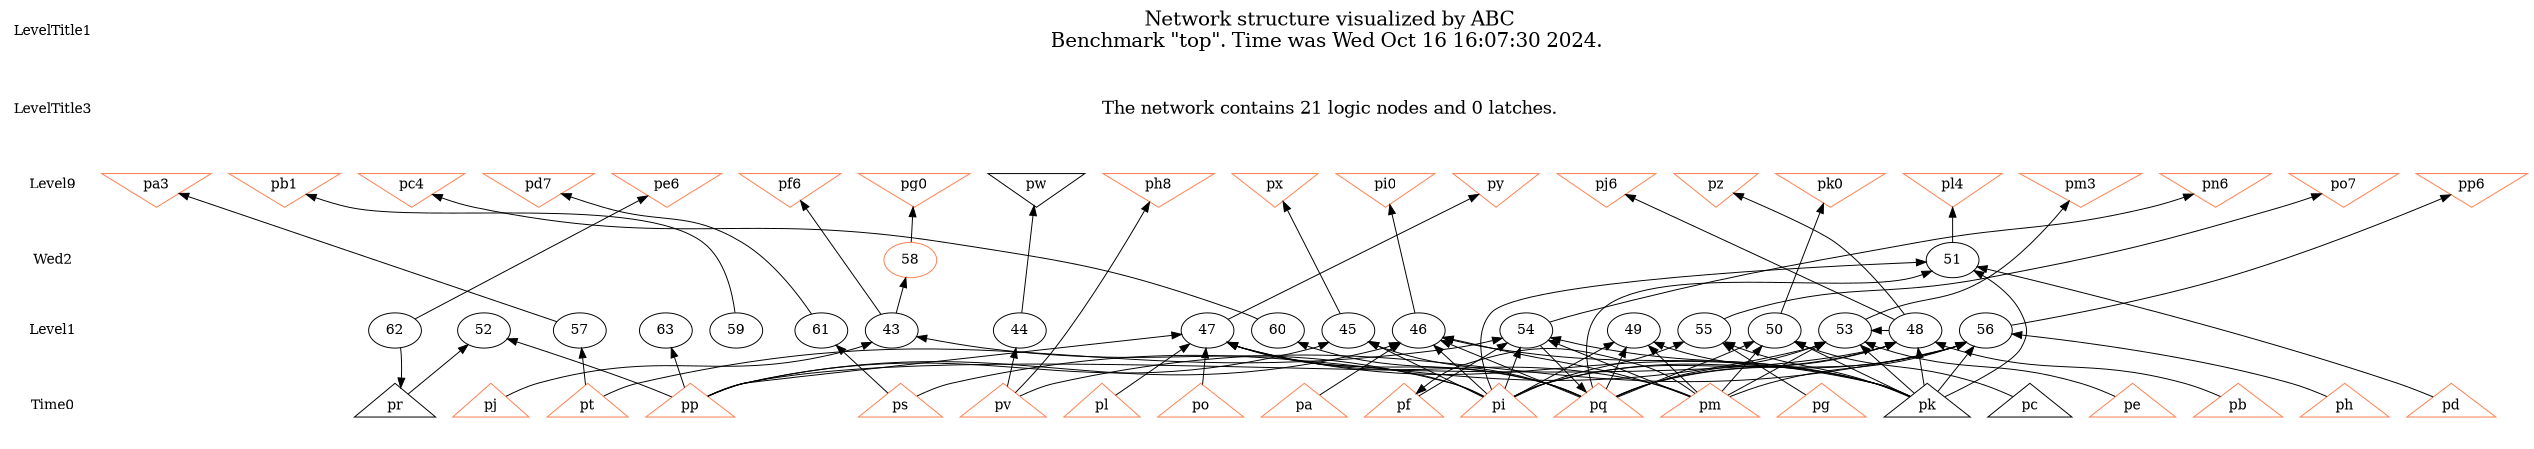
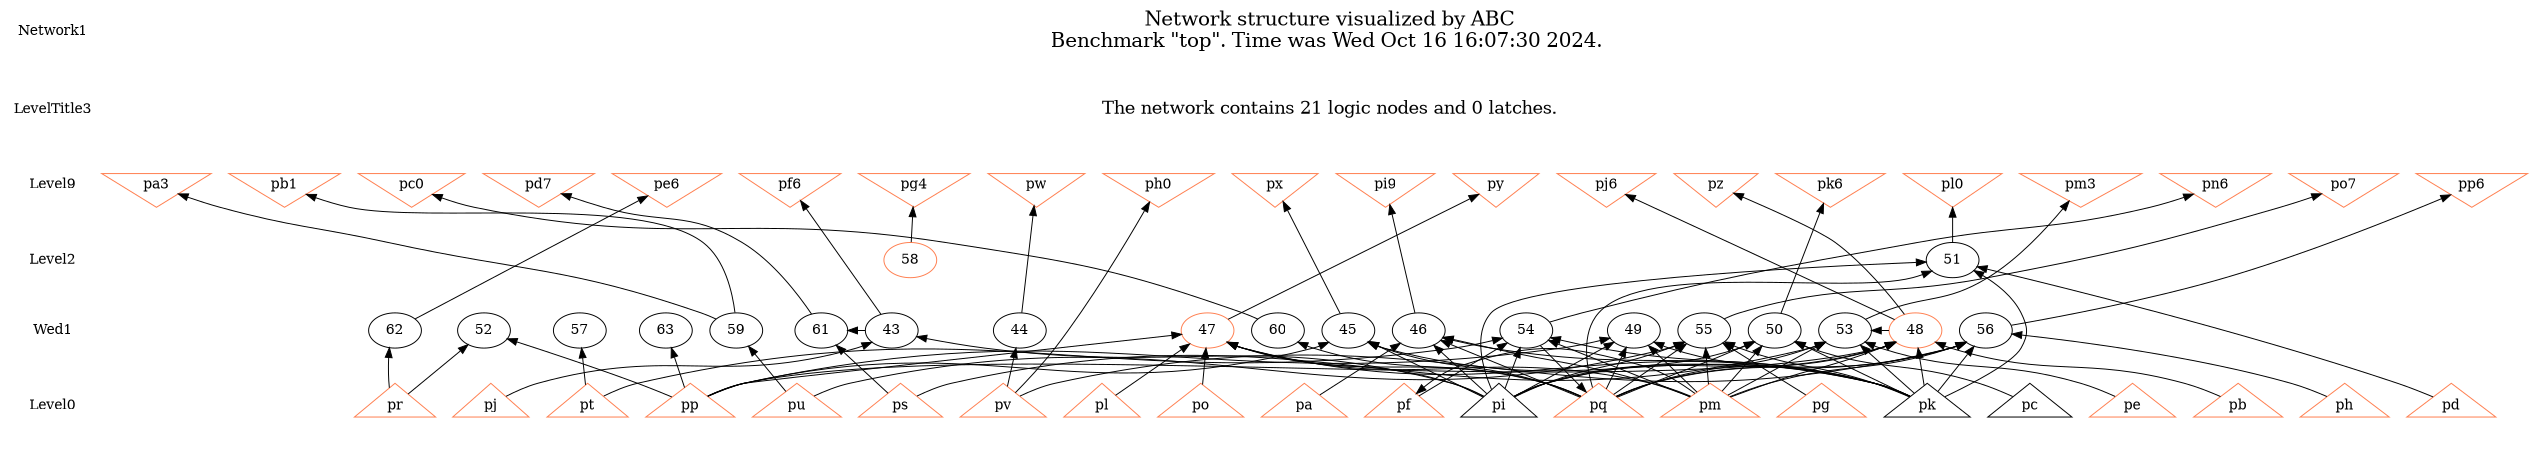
(53, 31) -> (53, 31)
(412, 185) -> (412, 185)
(914, 185) -> (914, 185)
(1036, 185) -> (1036, 185)
(1159, 185) -> (1159, 185)
(1386, 185) -> (1386, 185)
(1830, 185) -> (1830, 185)
(1953, 185) -> (1953, 185)
(373, 259) -> (453, 255)
(53, 260) -> (53, 260)
(900, 300) -> (861, 330)
(53, 330) -> (53, 330)
(1208, 330) -> (1208, 330)
(1915, 330) -> (1915, 330)
(402, 363) -> (388, 373)
none -> (1629, 367)
none -> (1644, 367)
none -> (1707, 371)
none -> (1808, 371)
none -> (1646, 372)
(1220, 373) -> (928, 356)
(53, 406) -> (53, 406)
(395, 406) -> (395, 406)
none -> (797, 406)
(1499, 406) -> (1499, 406)
